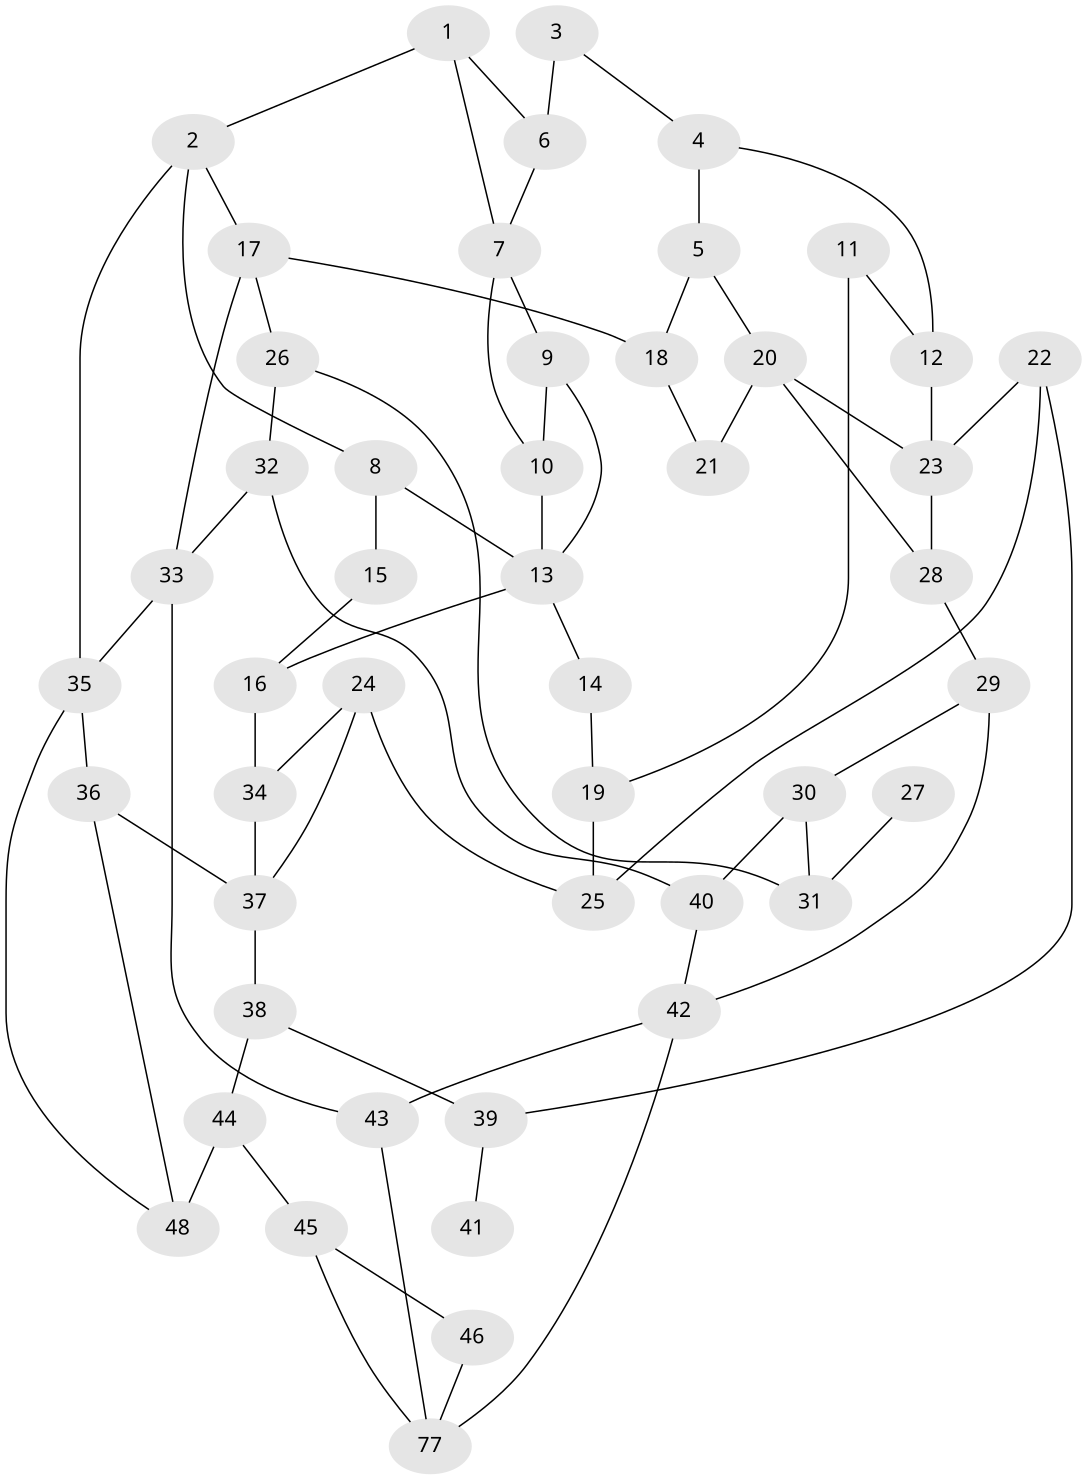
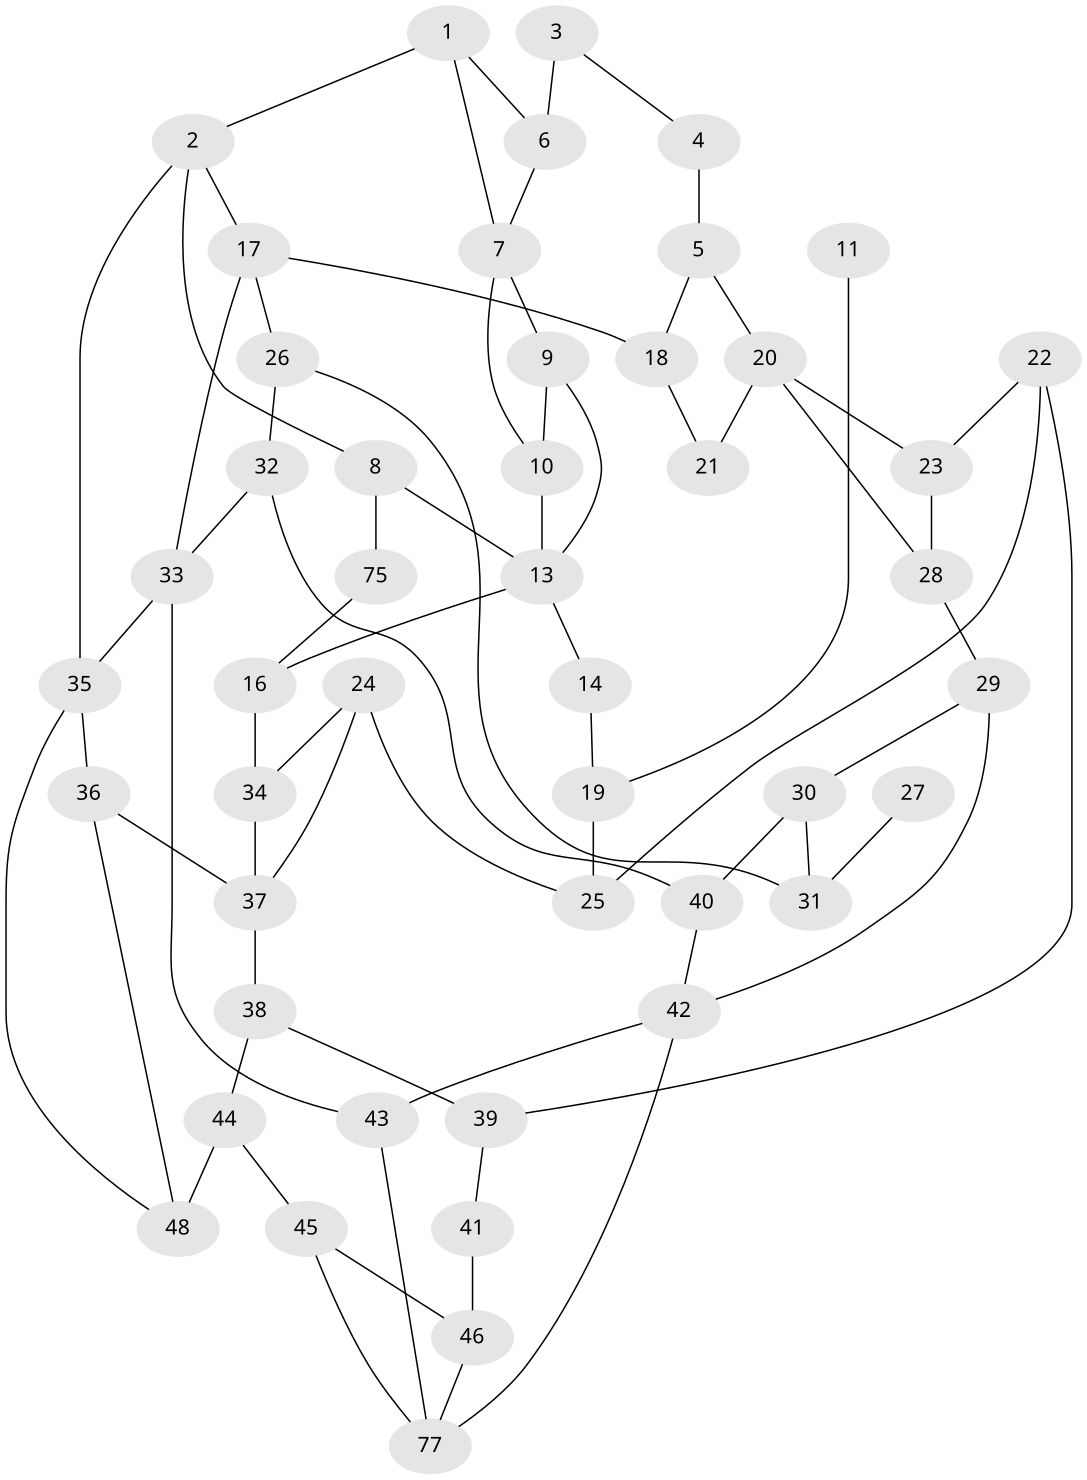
(931, 359) -> none
(376, 577) -> (376, 577)
none -> (473, 1283)
